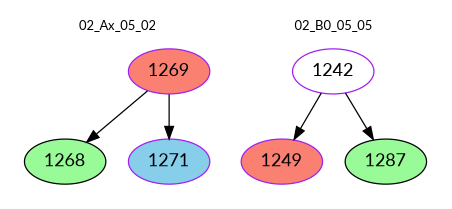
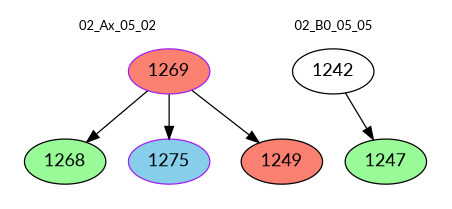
(333, 71) -> (333, 71)
(311, 111) -> (212, 106)
(169, 162) -> (169, 162)
(282, 162) -> (282, 162)
(386, 162) -> (386, 162)
